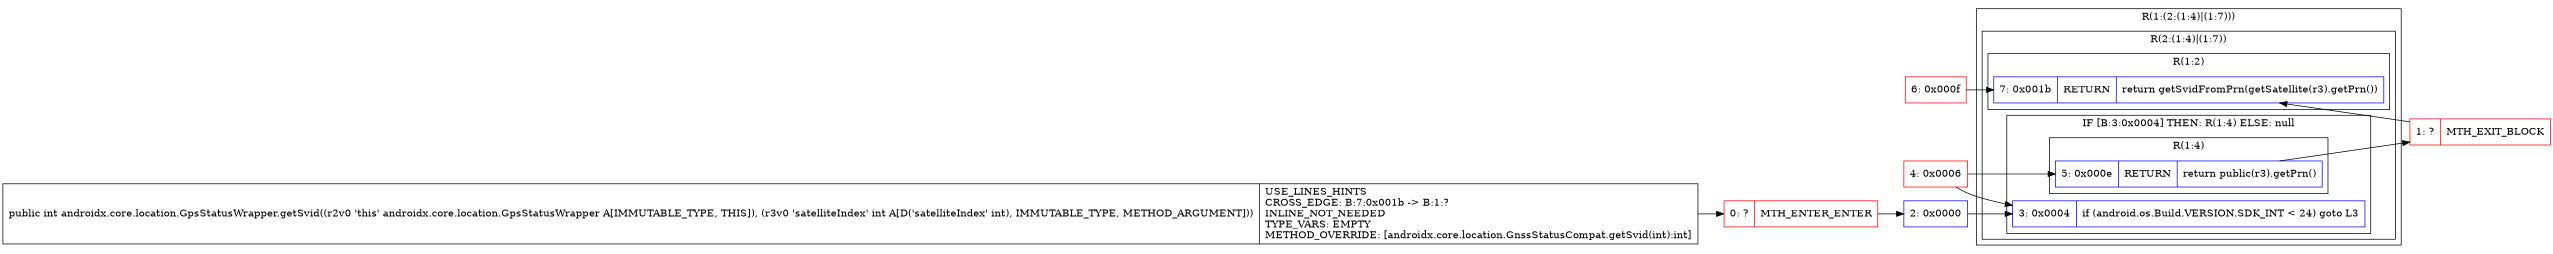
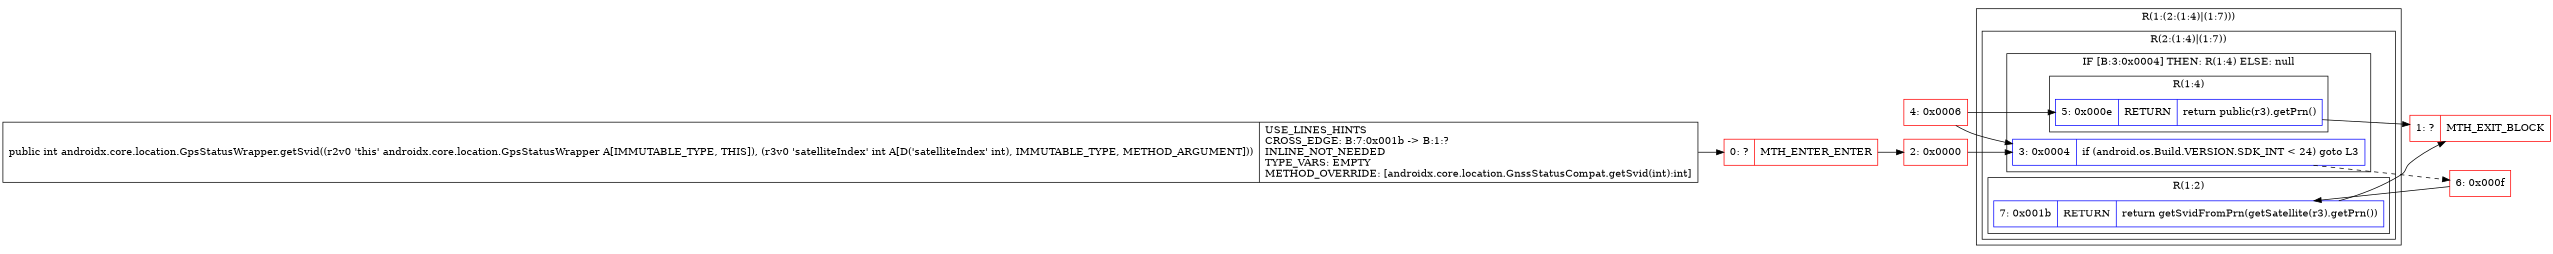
(2376, 117) -> (2383, 185)
none -> (2378, 172)
(1936, 214) -> (1936, 152)
